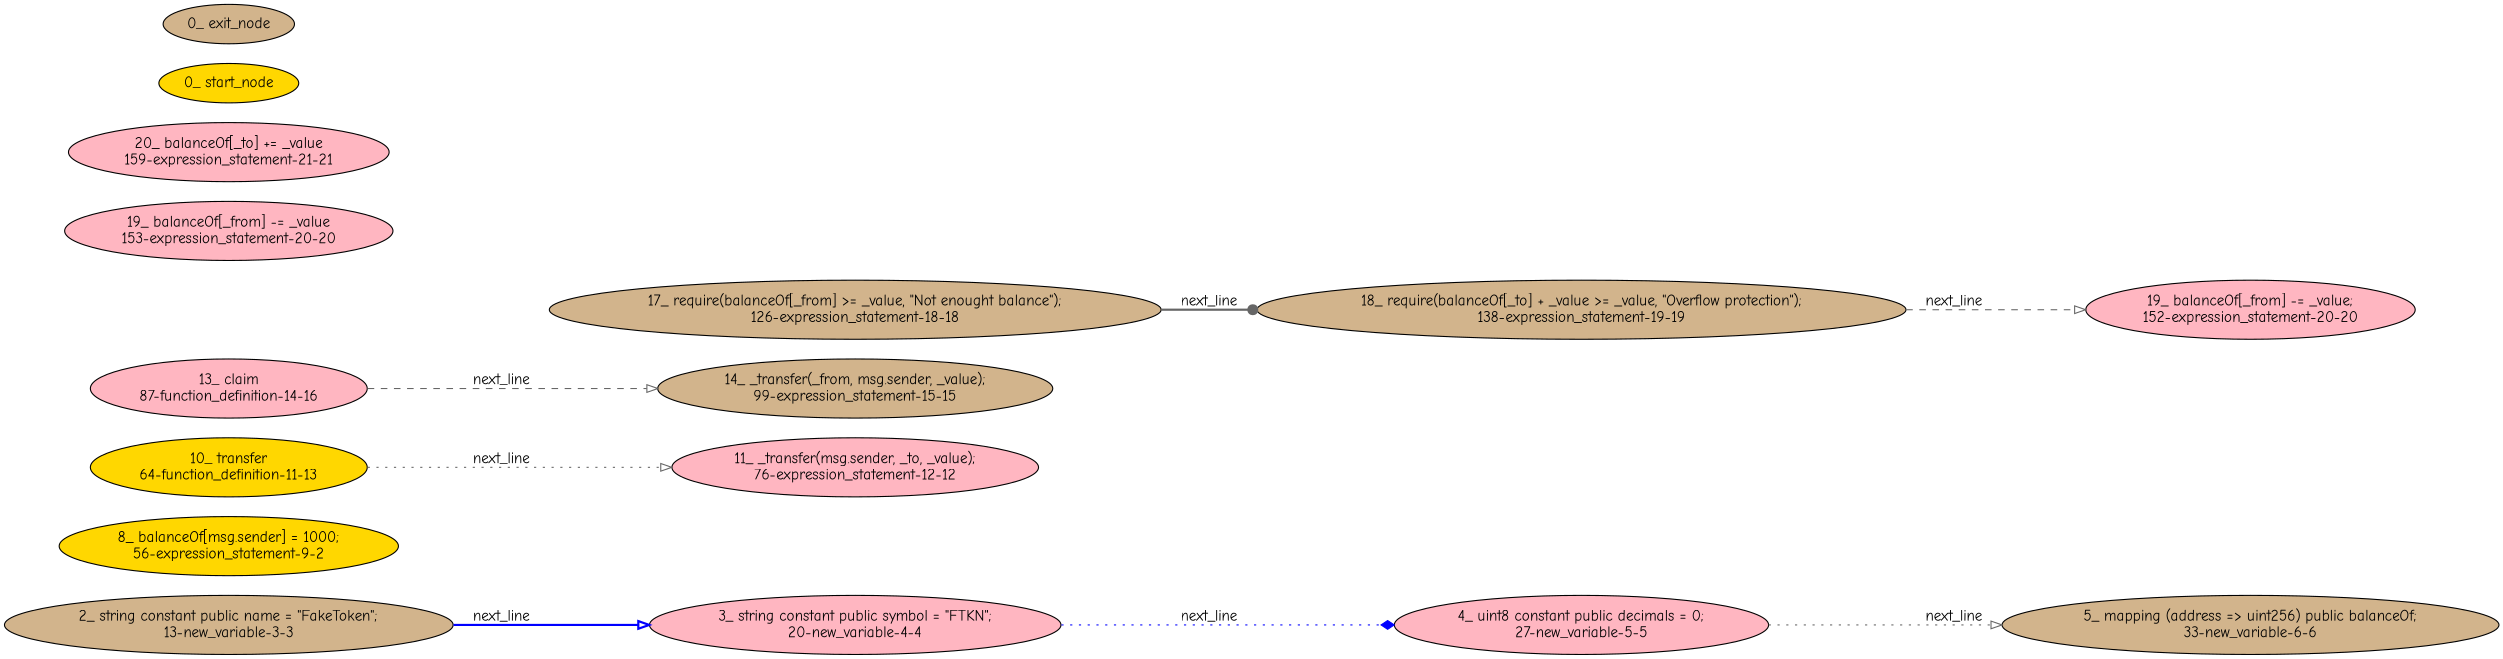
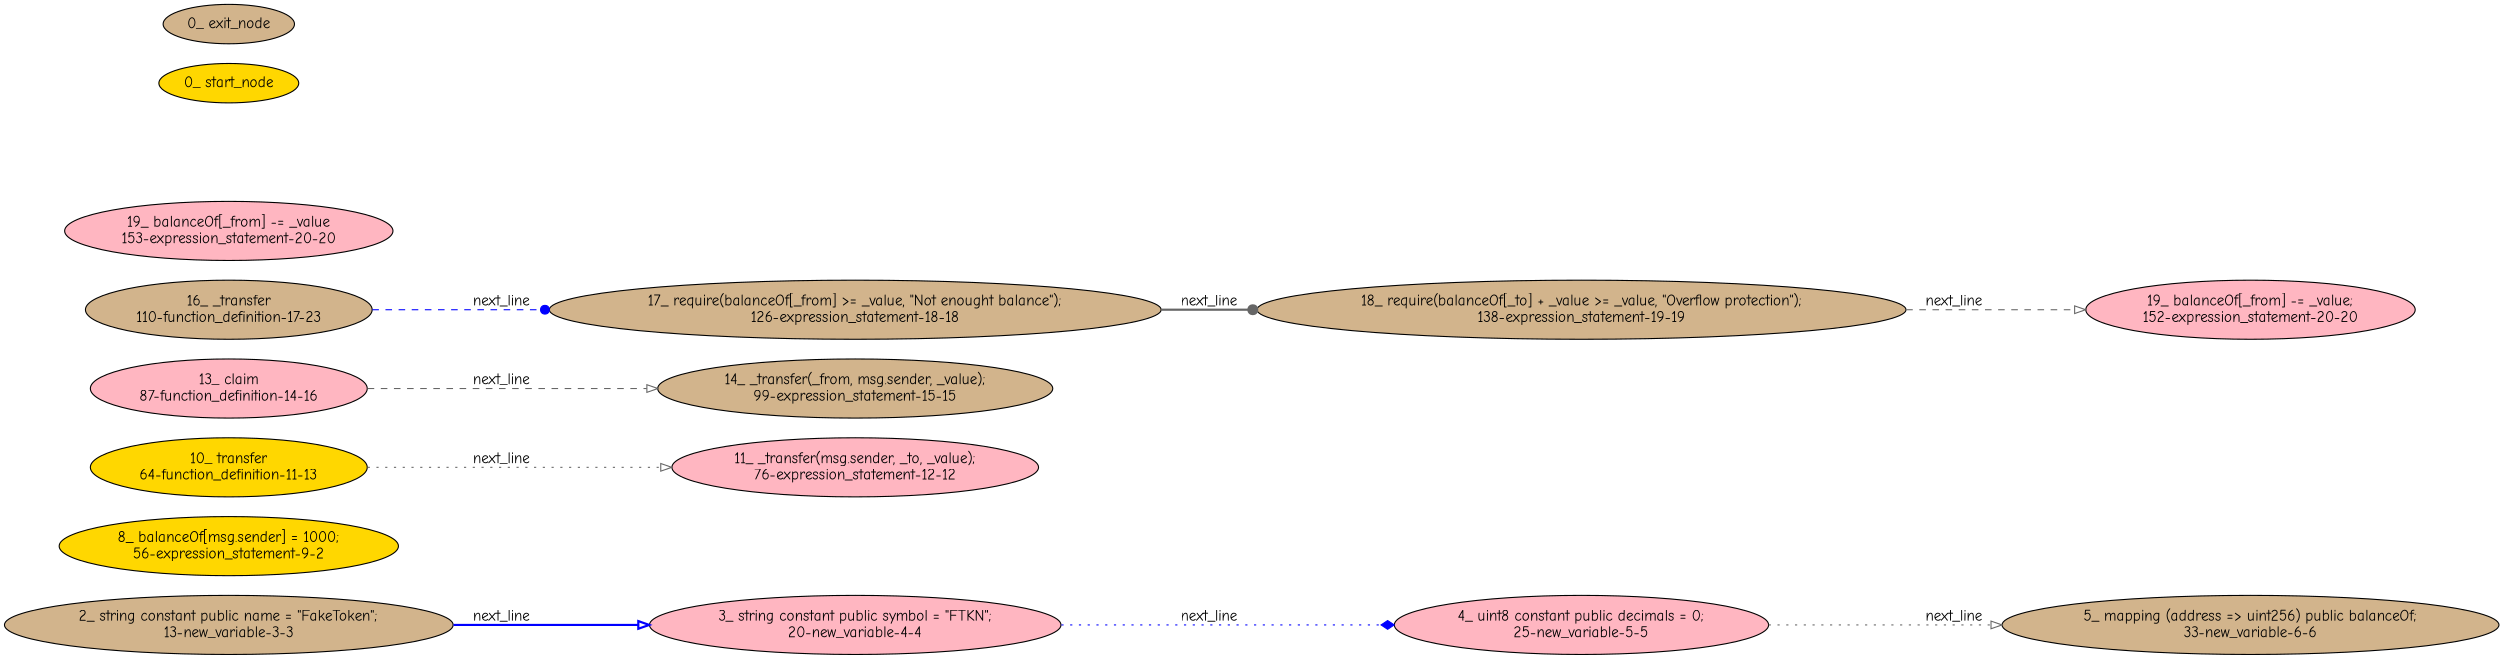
(229, 152) -> none
none -> (229, 310)
(1581, 625) -> (1581, 625)
